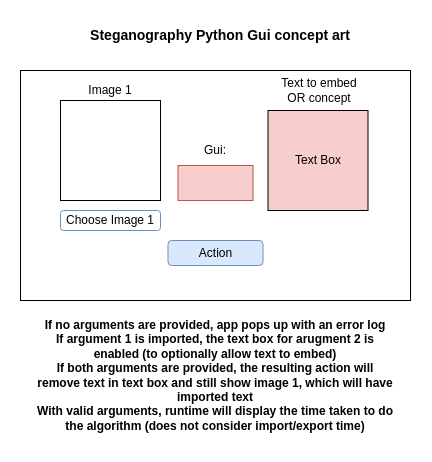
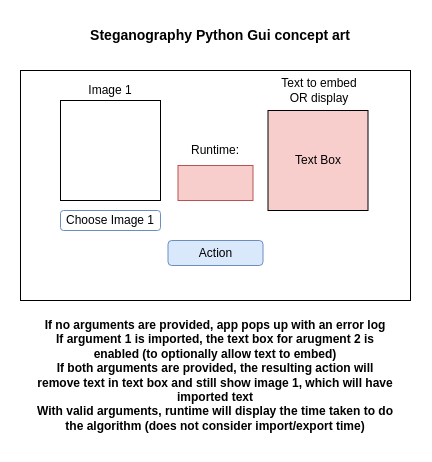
(320, 91) -> (320, 91)
(216, 151) -> (216, 151)
